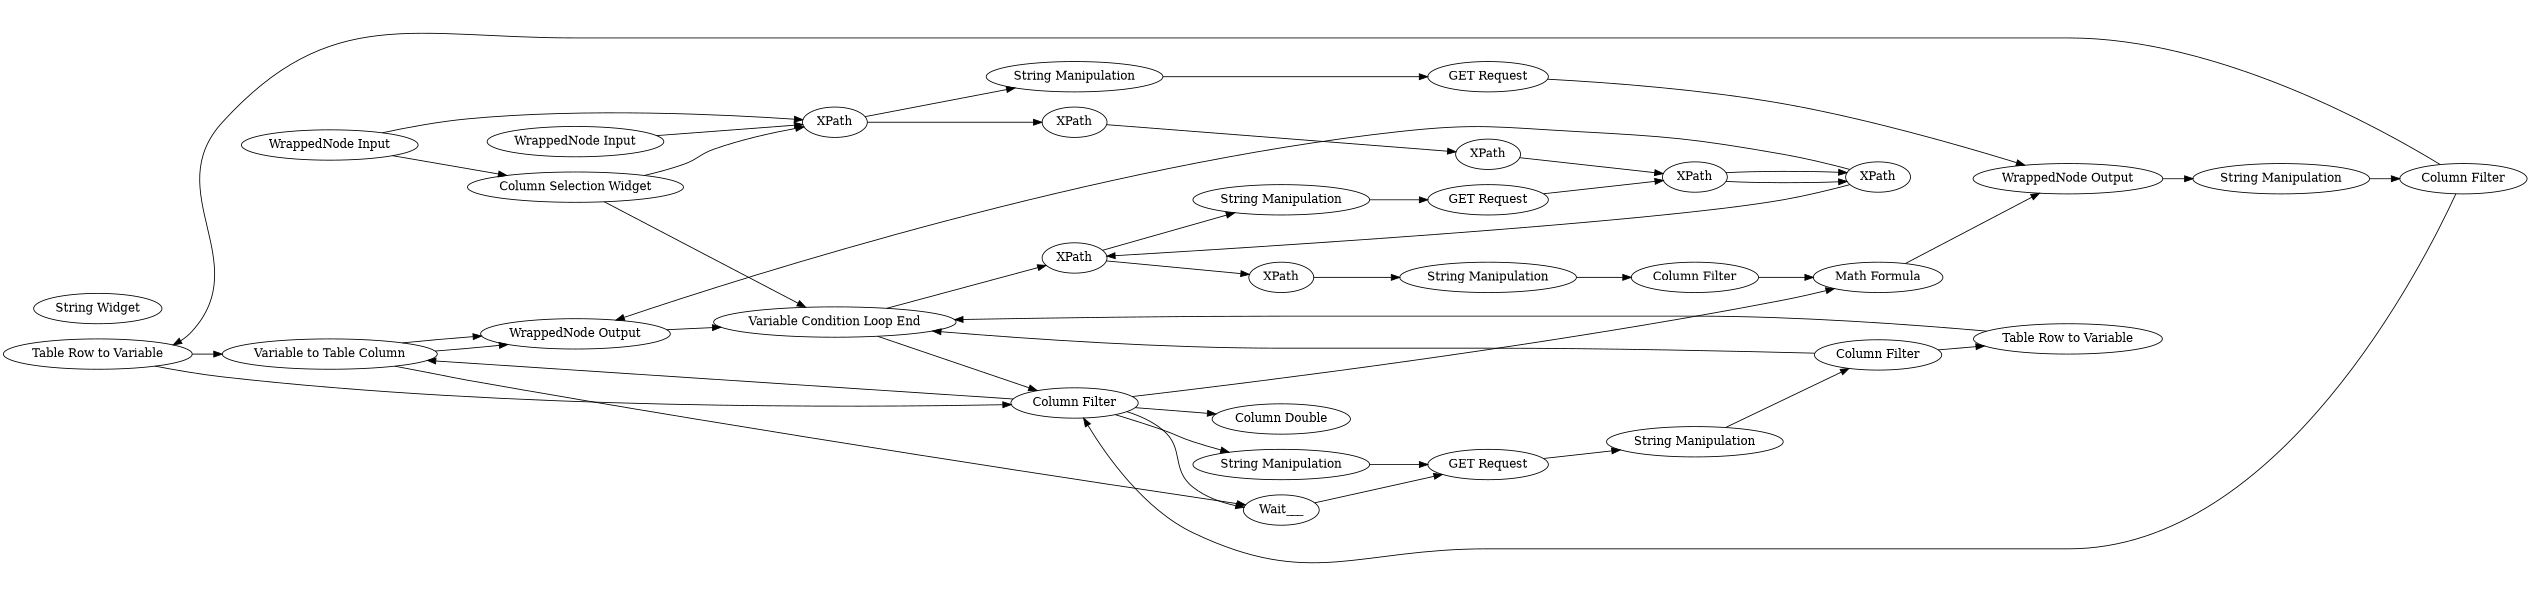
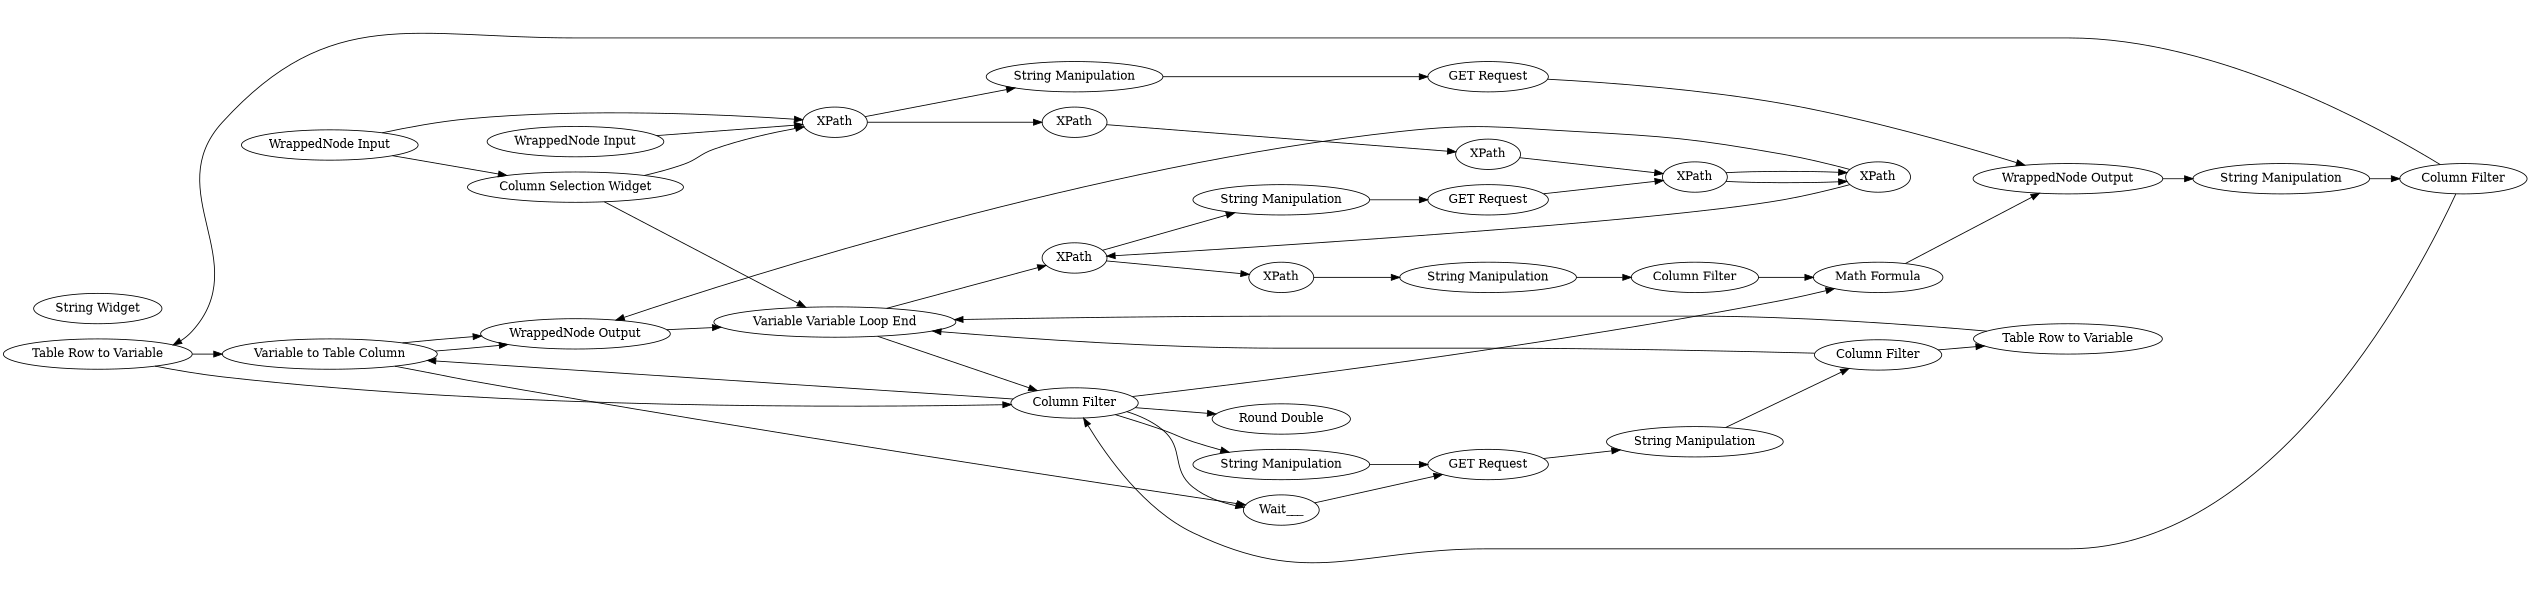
(835, 322) -> (835, 322)
(1281, 419) -> (1281, 419)
